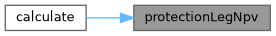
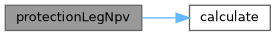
(103, 18) -> (159, 18)
